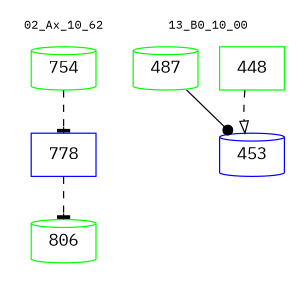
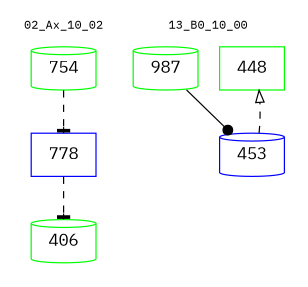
(64, 26) -> (64, 26)
(166, 68) -> (166, 68)
(244, 106) -> (260, 118)
(64, 241) -> (64, 241)
